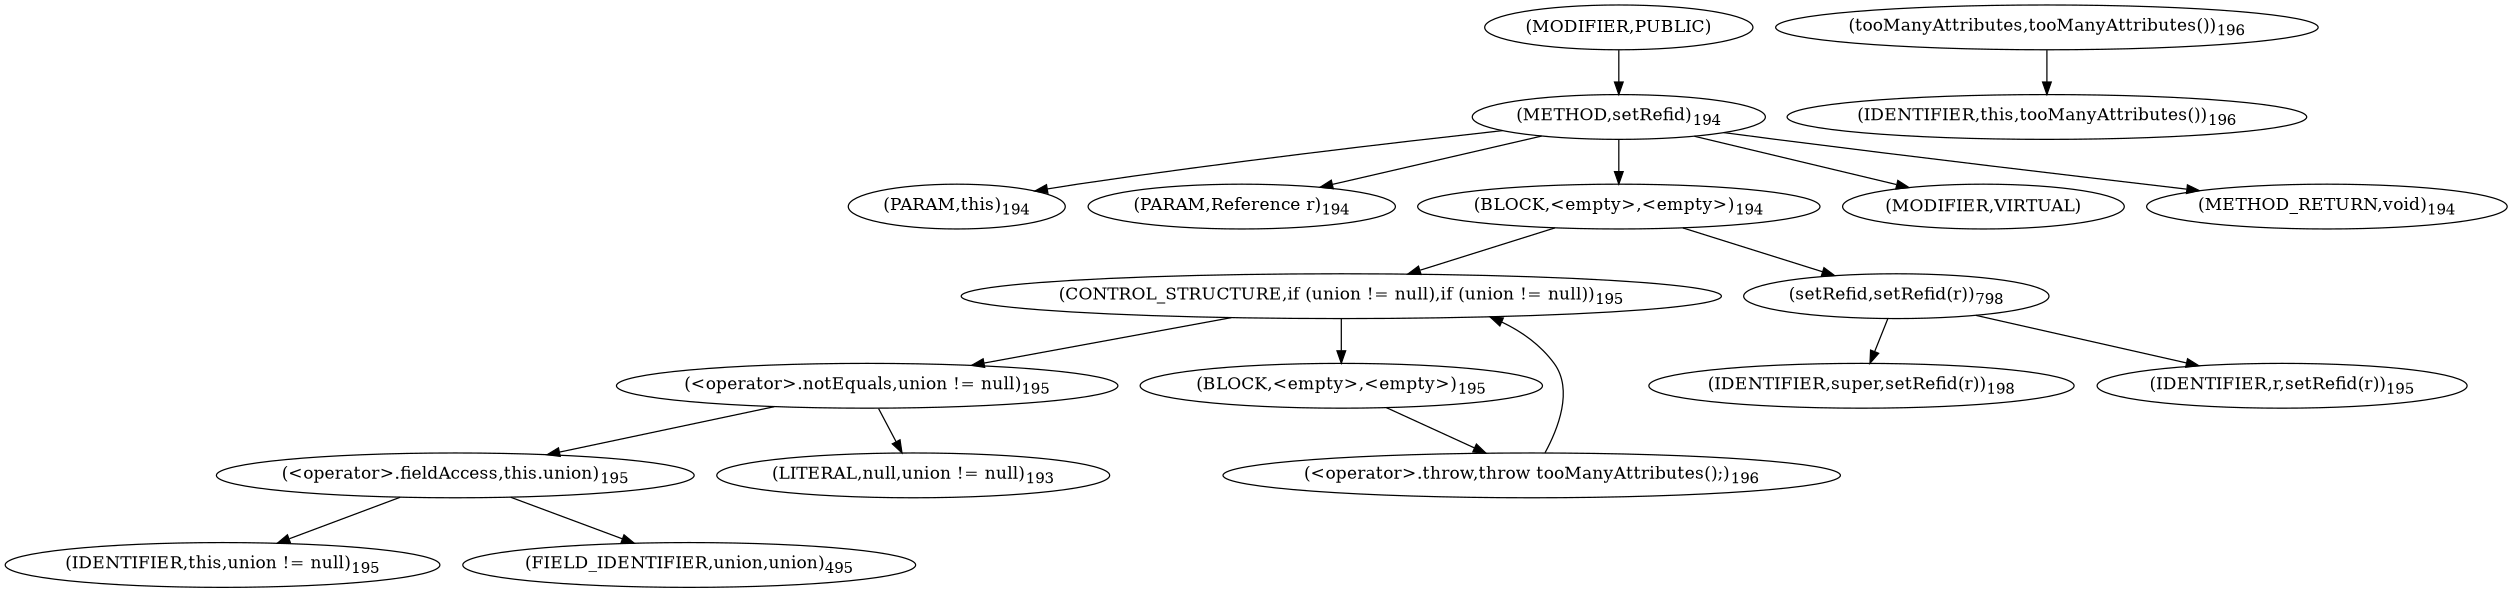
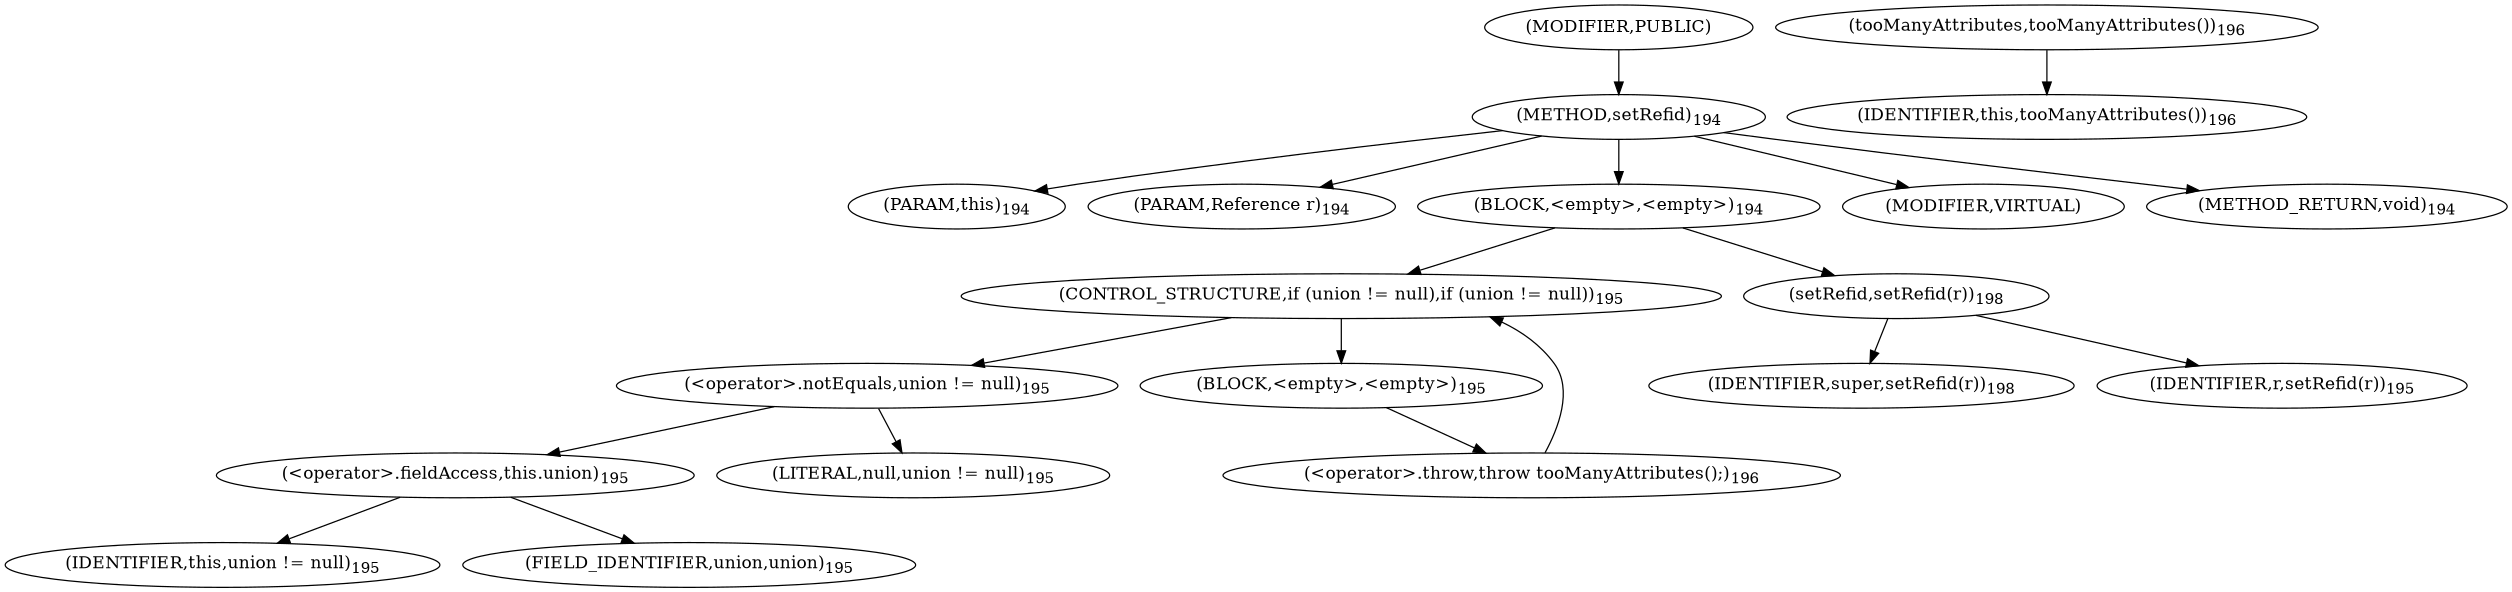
(1990, 294) -> (1990, 294)
(1040, 474) -> (1040, 474)
(839, 563) -> (839, 563)
